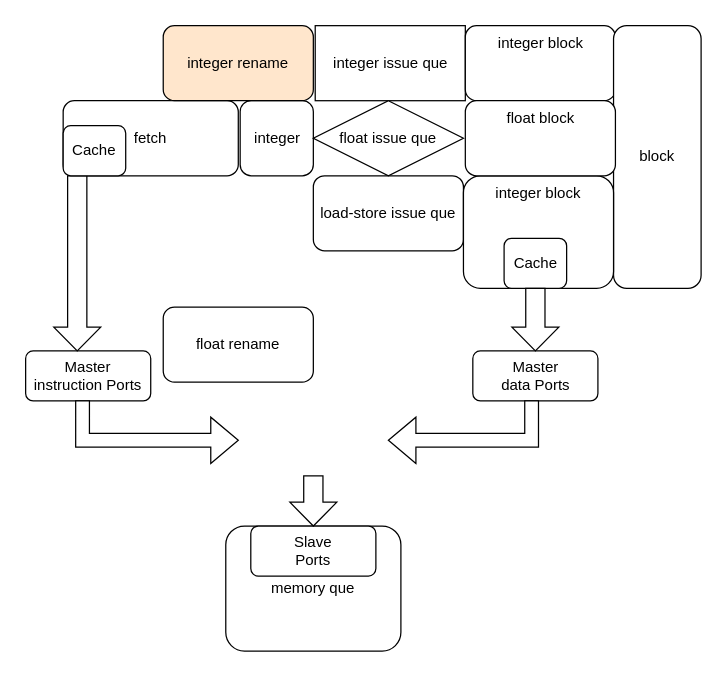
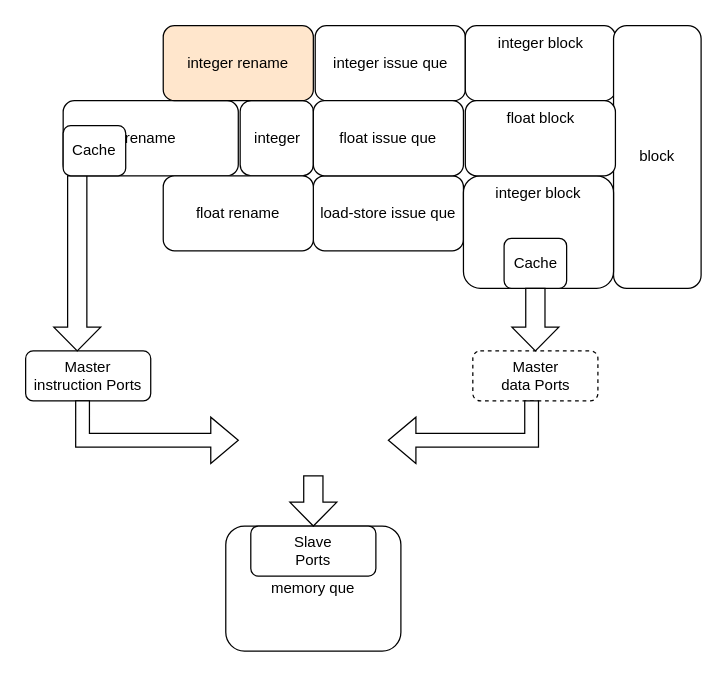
(390, 63) -> (390, 63)
(151, 138) -> (151, 138)
(388, 138) -> (388, 138)
(238, 344) -> (238, 213)
(535, 376) -> (535, 376)
